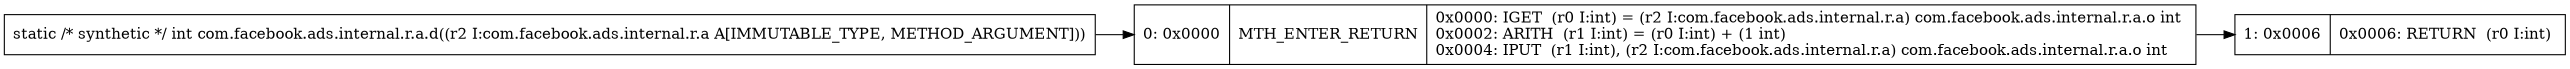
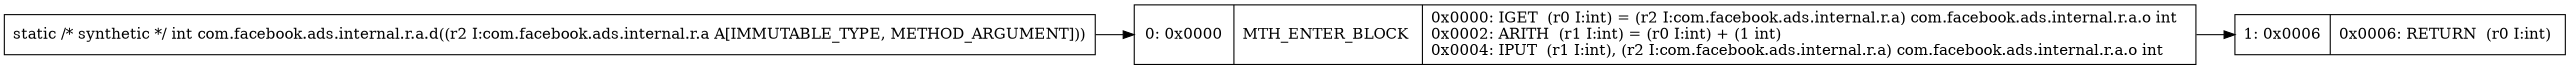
(1328, 34) -> (1326, 34)
